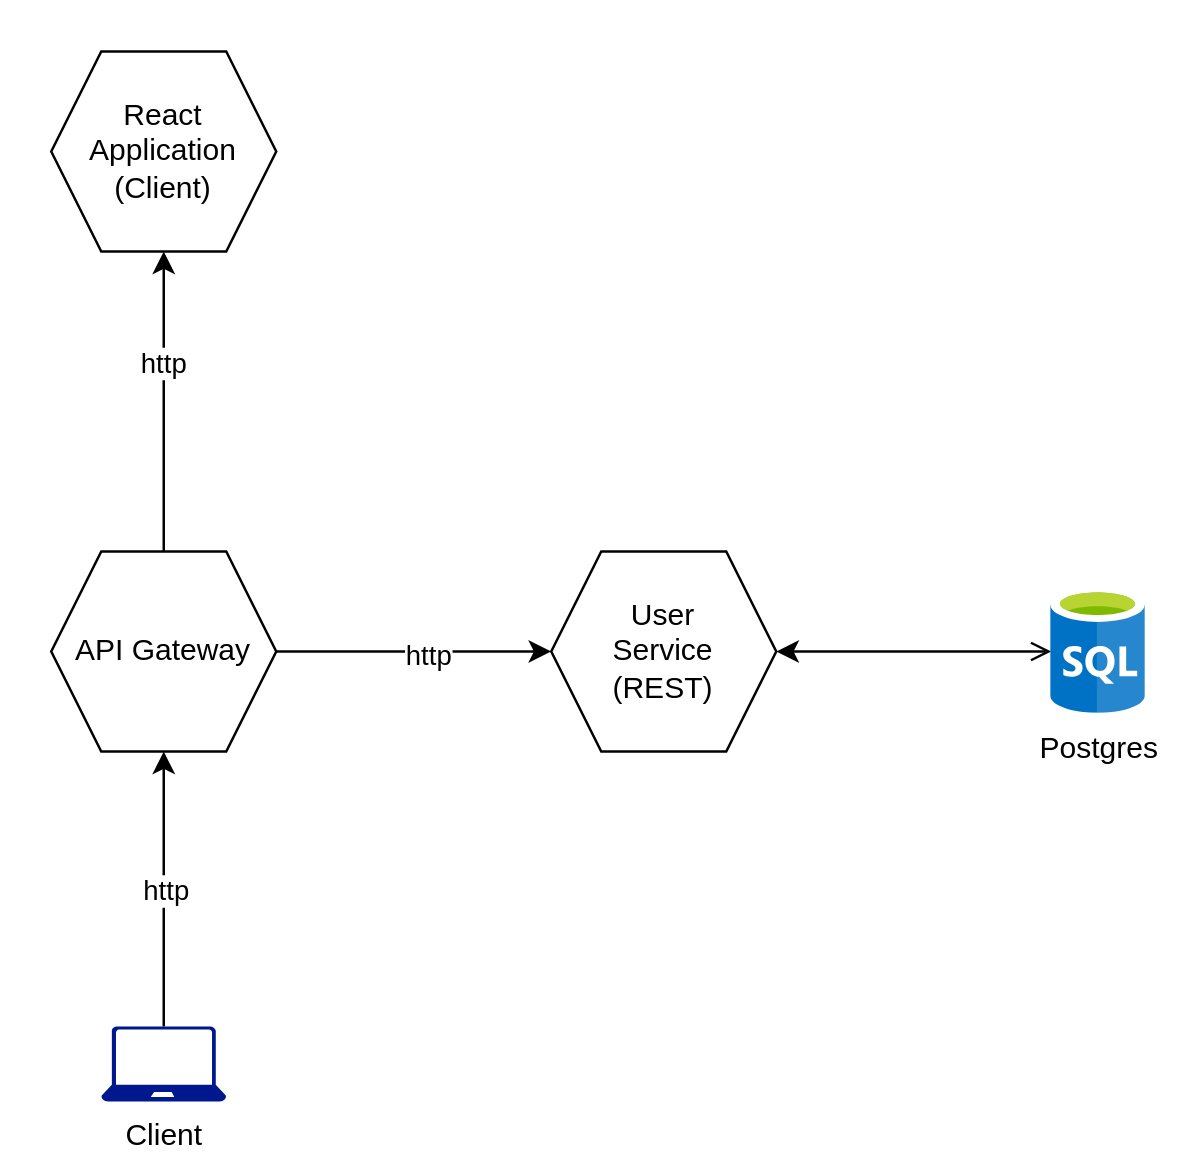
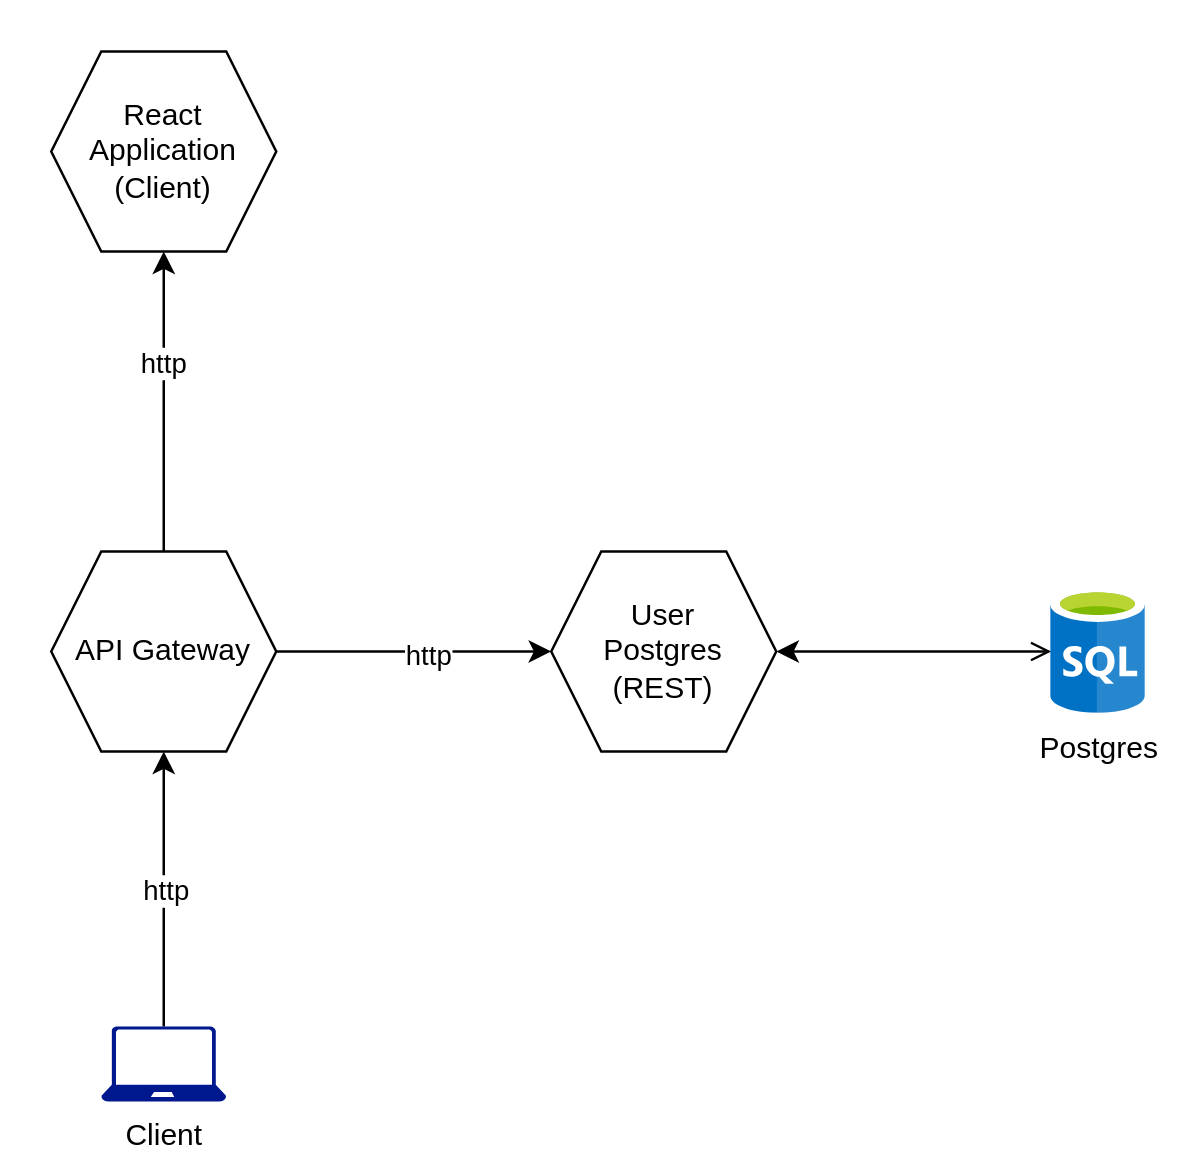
(664, 651) -> (664, 651)
